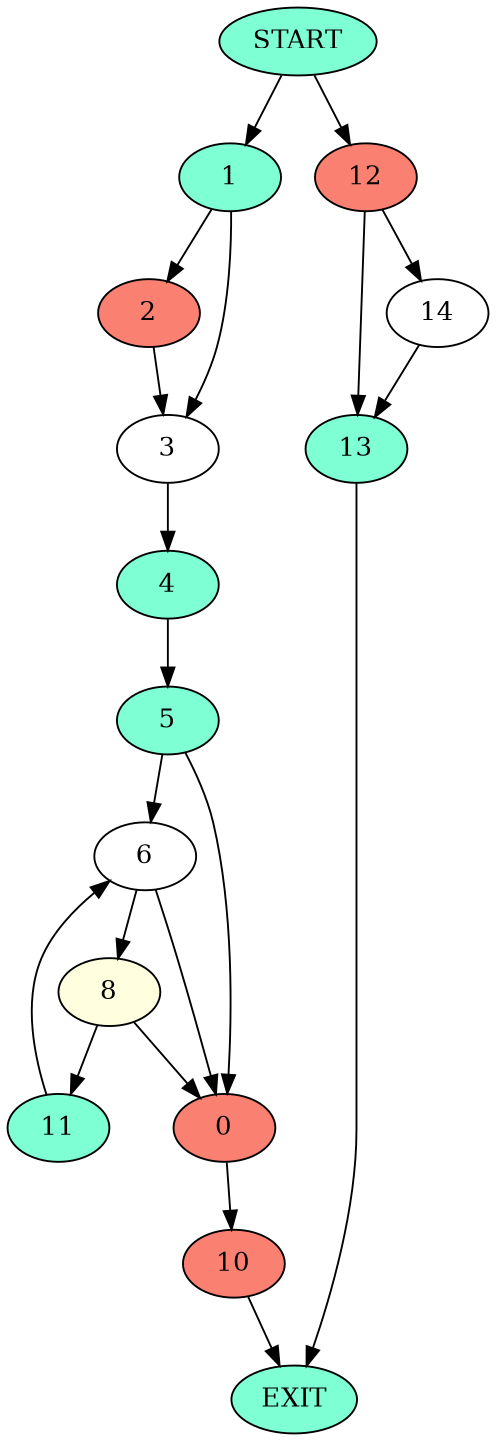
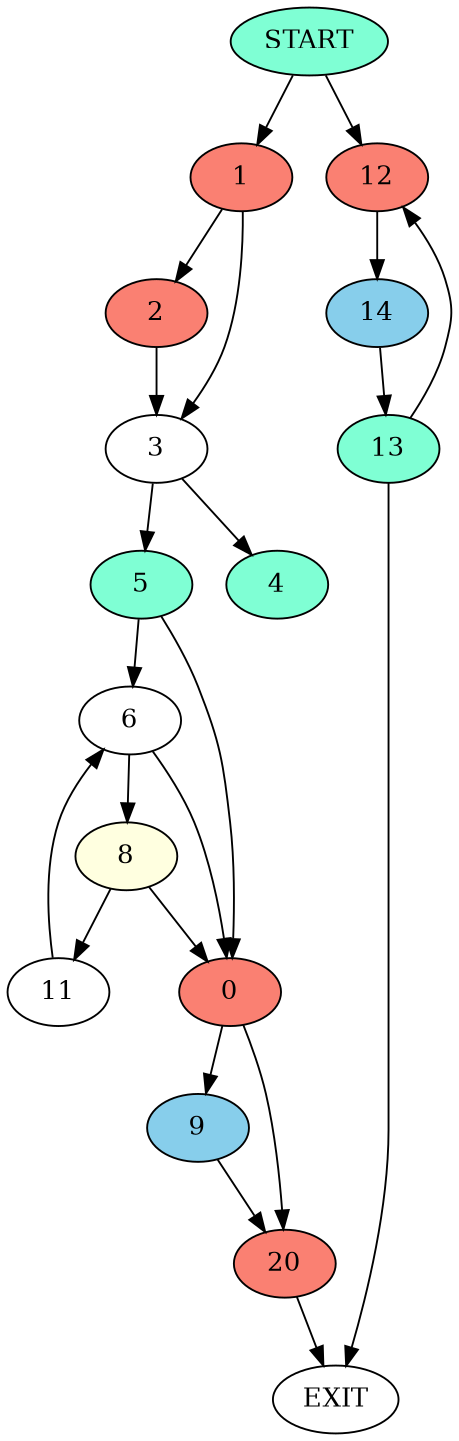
(230, 177) -> (241, 177)
(362, 303) -> (451, 321)
(438, 313) -> (377, 313)
(168, 643) -> (150, 508)
(58, 1128) -> (58, 992)
none -> (198, 1128)
(234, 1264) -> (285, 1264)
(294, 1399) -> (336, 1399)
